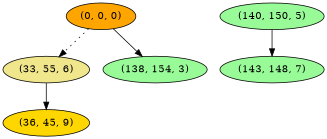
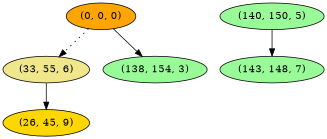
(46, 123) -> (46, 123)
